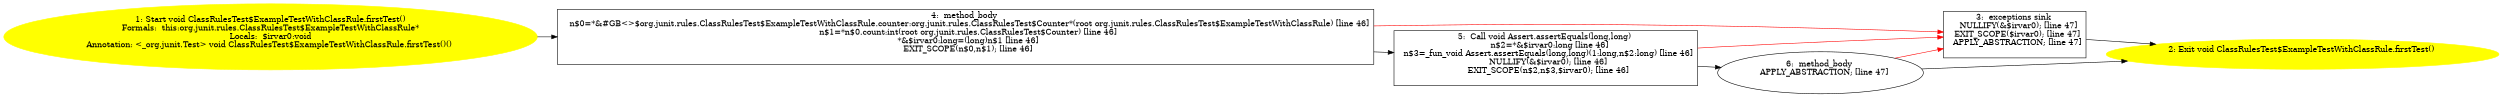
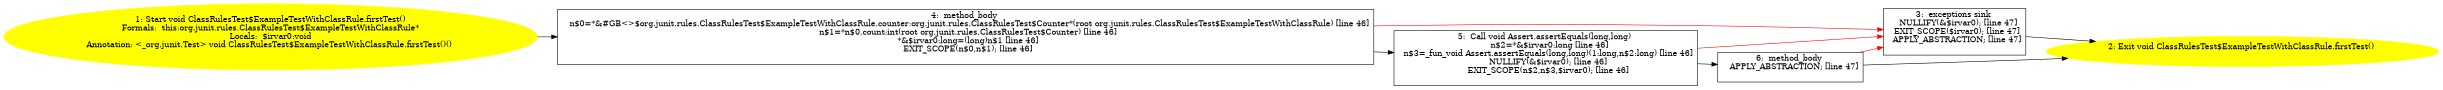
(1821, 73) -> (1790, 67)
